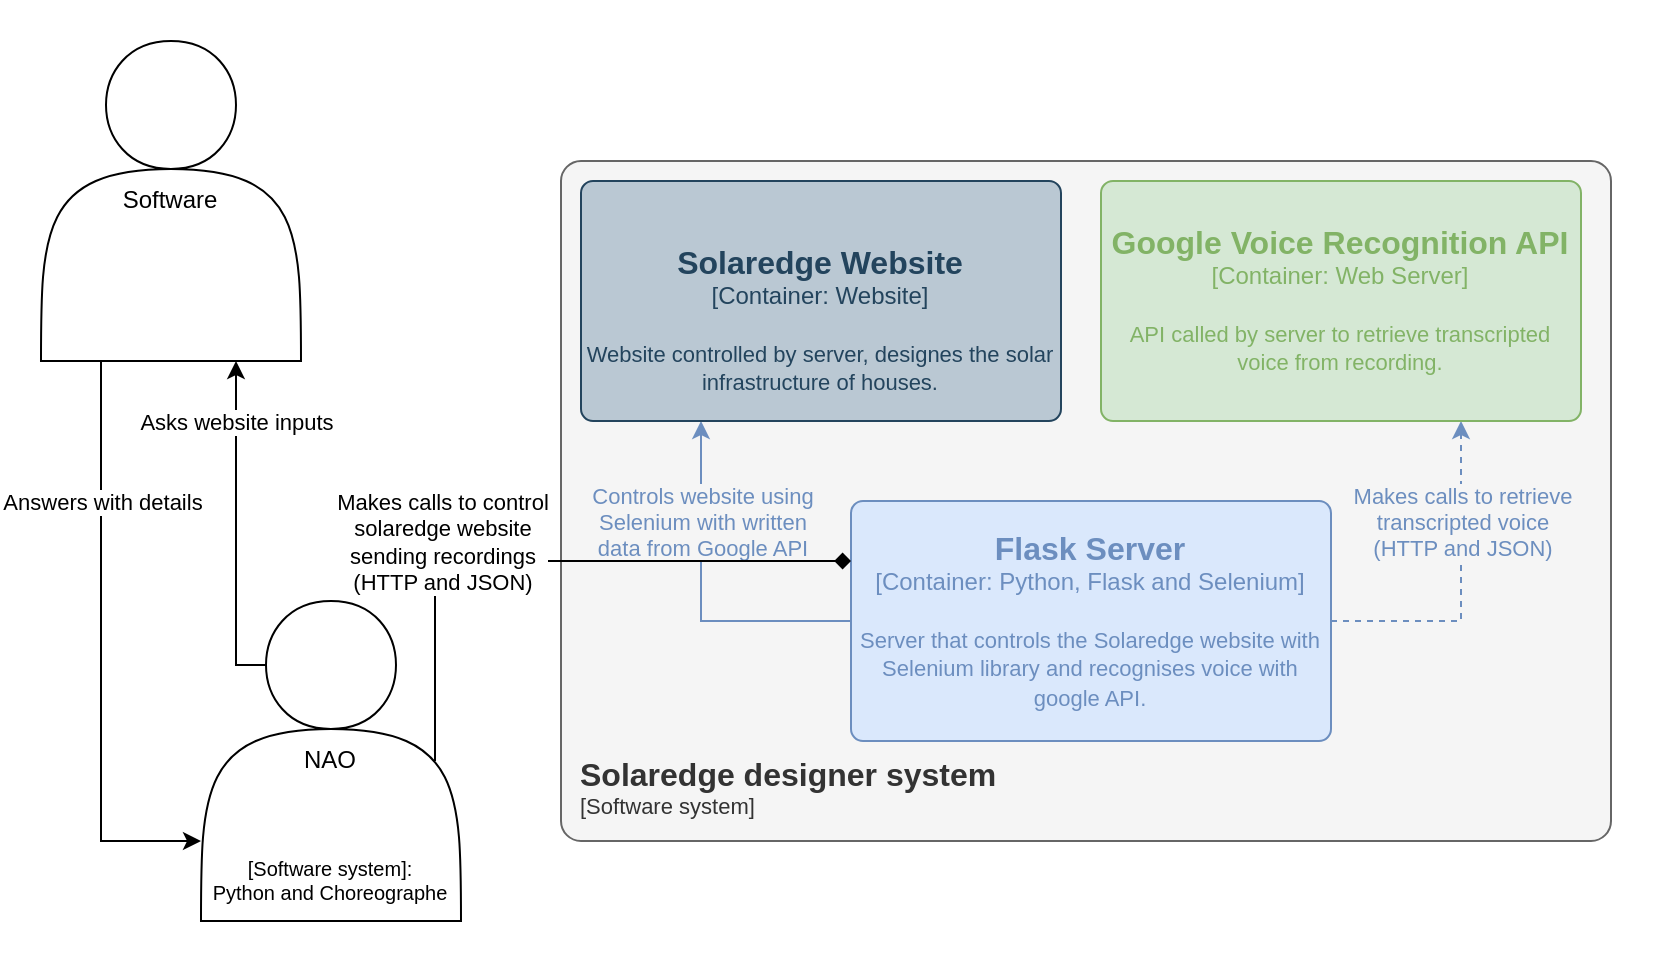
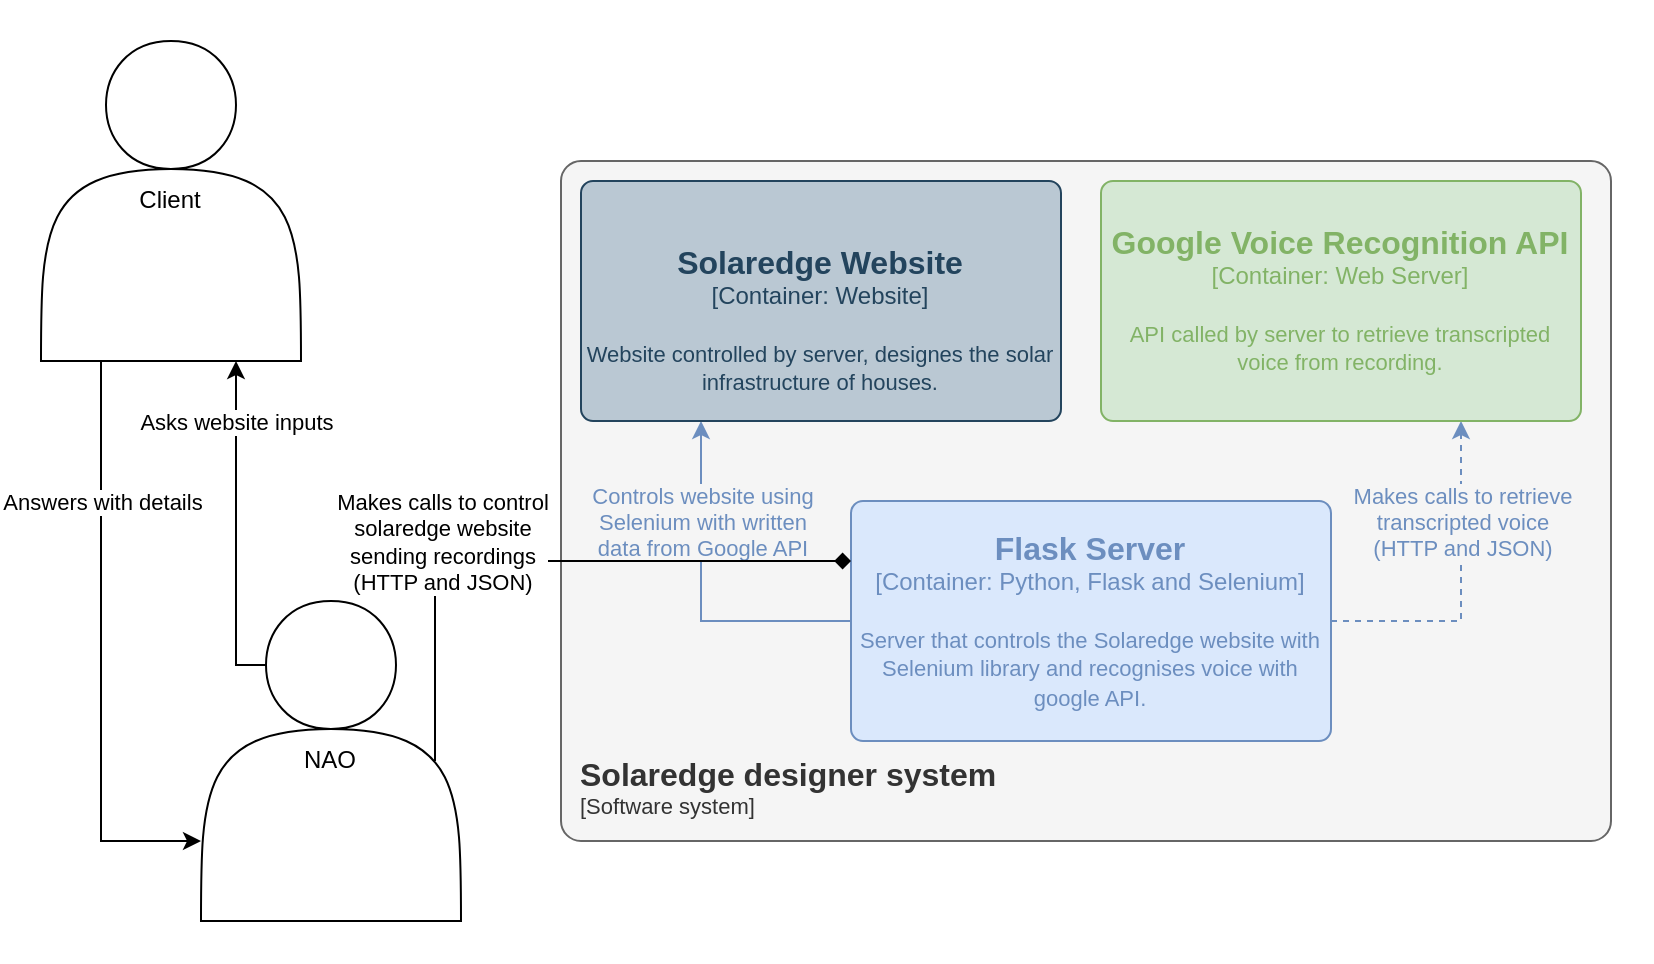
(171, 201) -> (171, 201)
(331, 881) -> none
